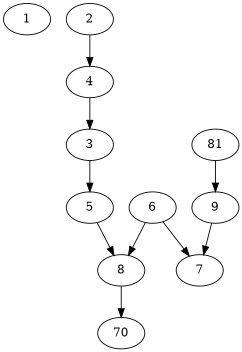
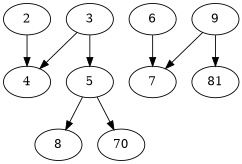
(27, 19) -> none
(90, 109) -> (62, 47)
(215, 172) -> (215, 46)
(139, 235) -> none
(121, 298) -> (104, 109)
